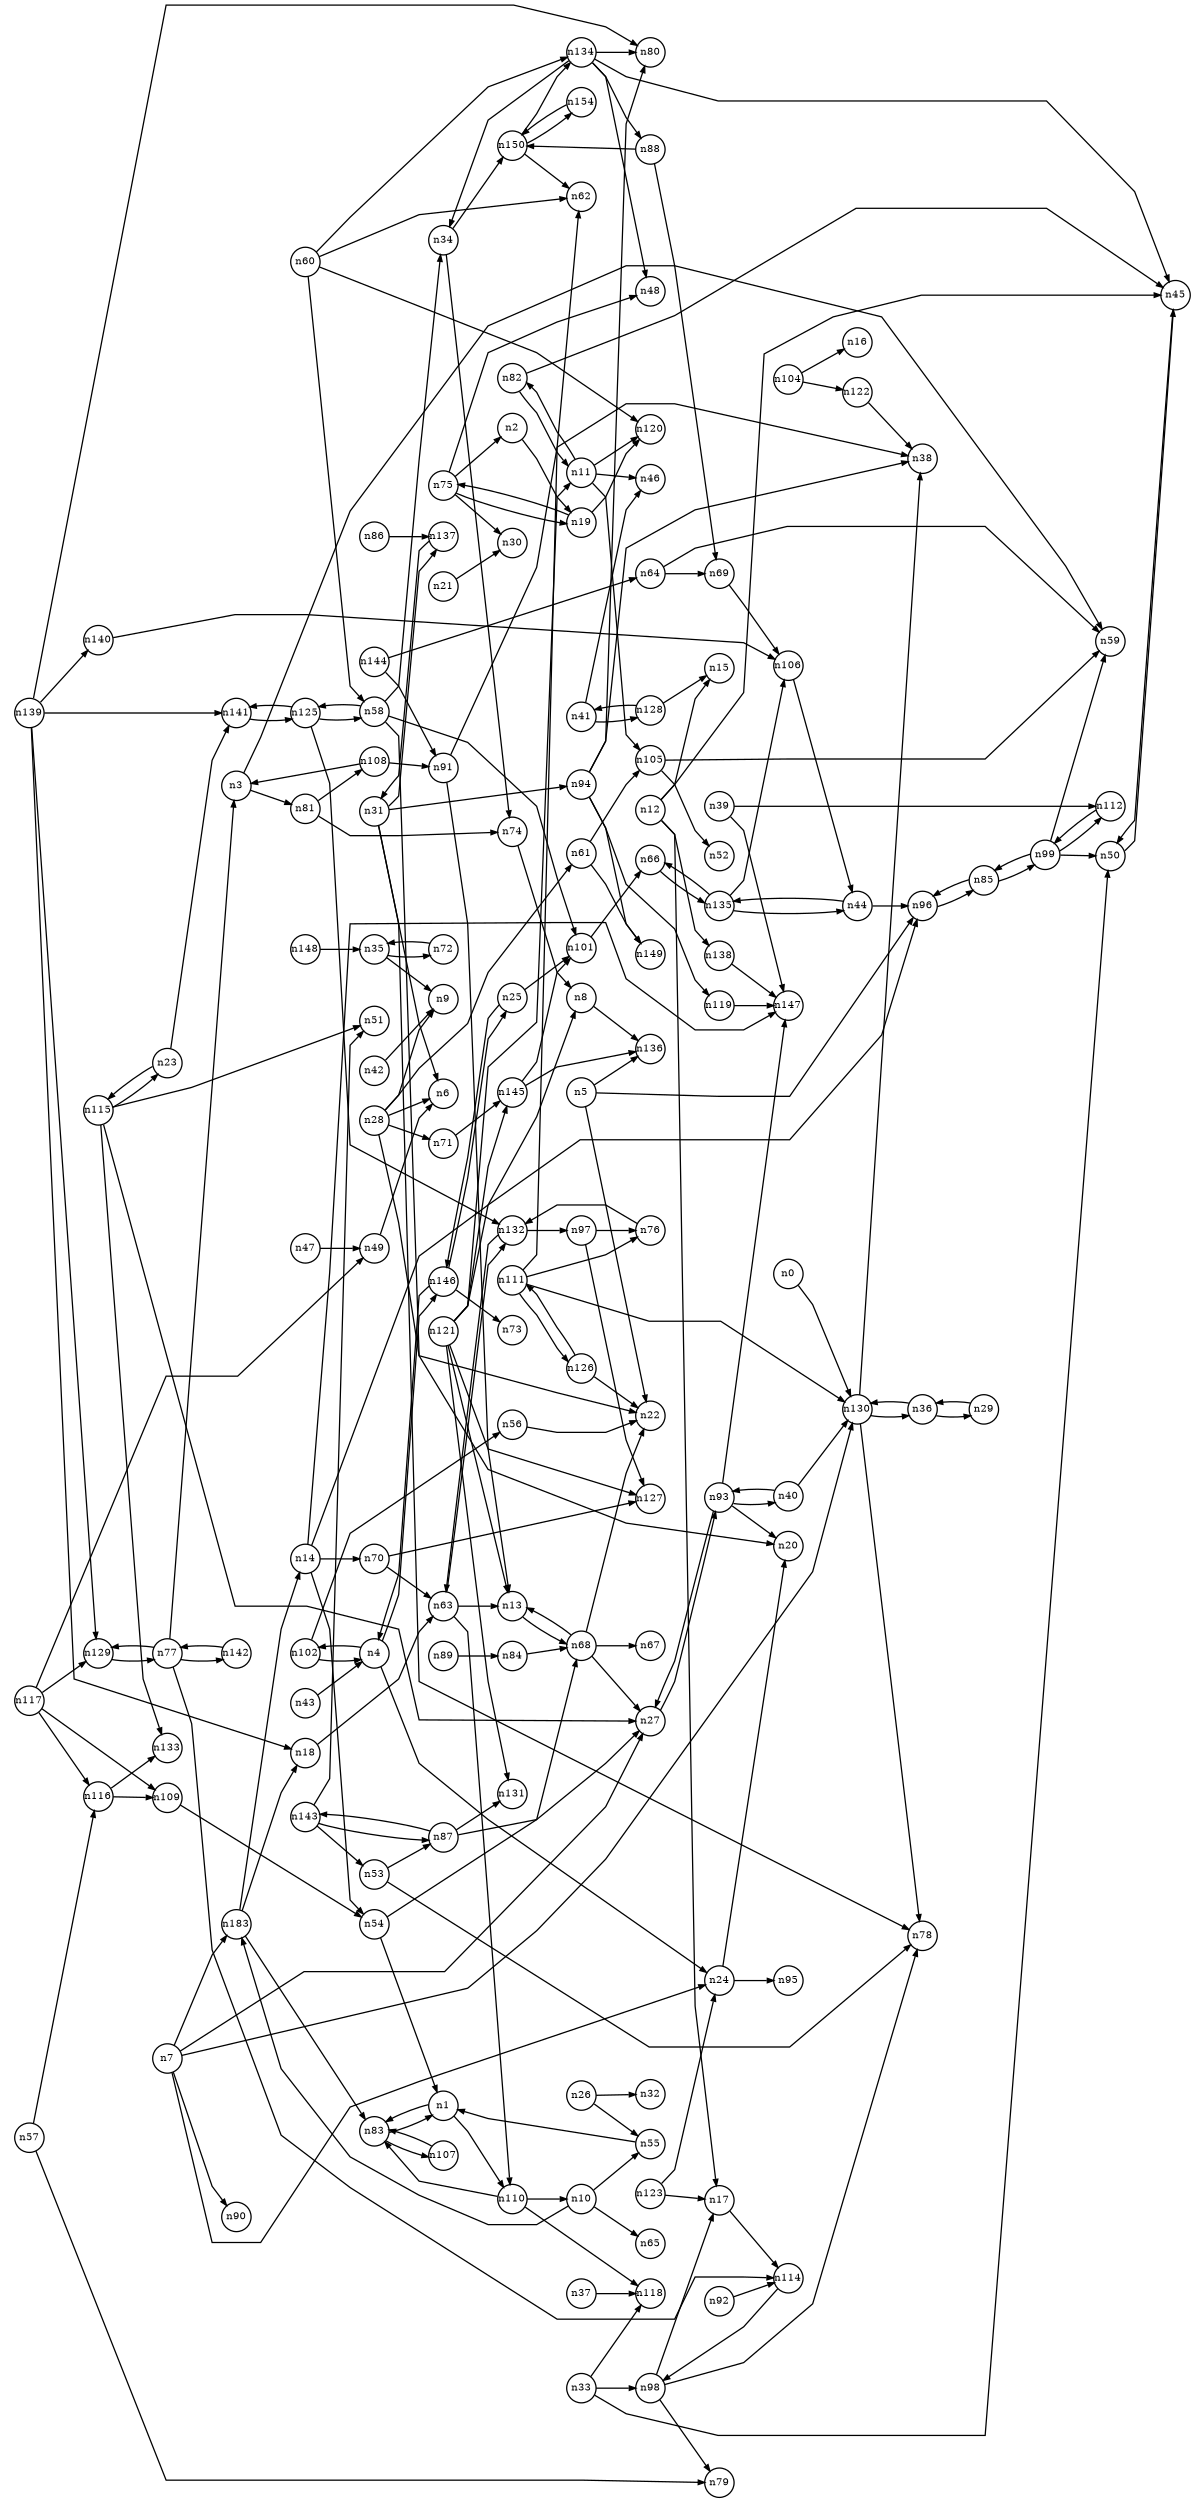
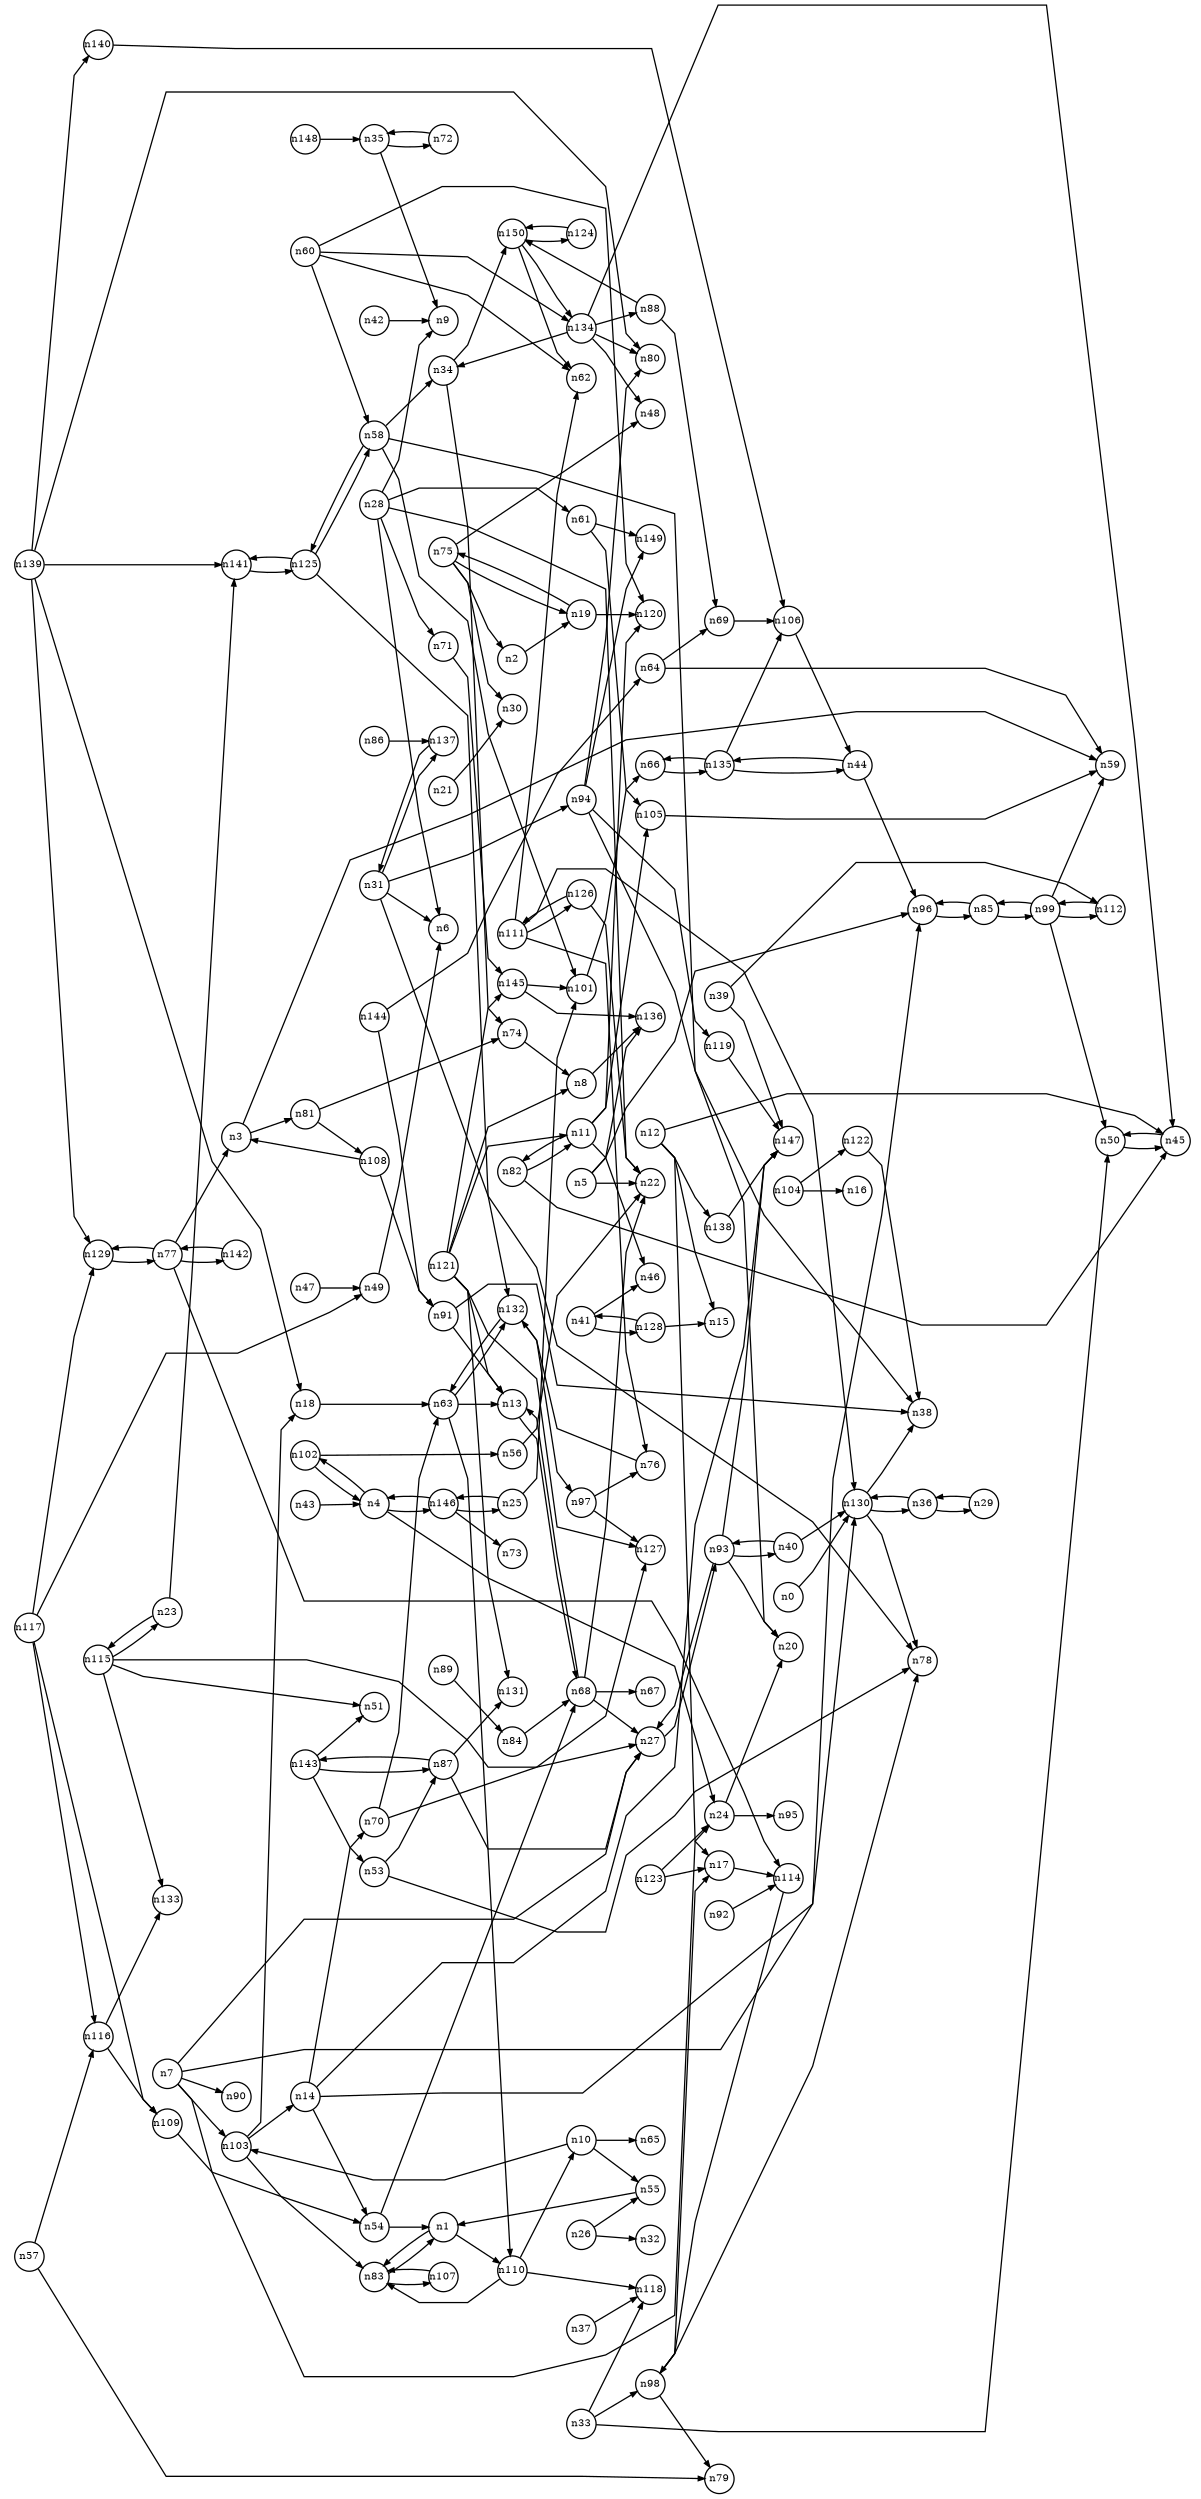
(581, 102) -> (581, 234)
(719, 856) -> none
(236, 1924) -> (236, 2147)
